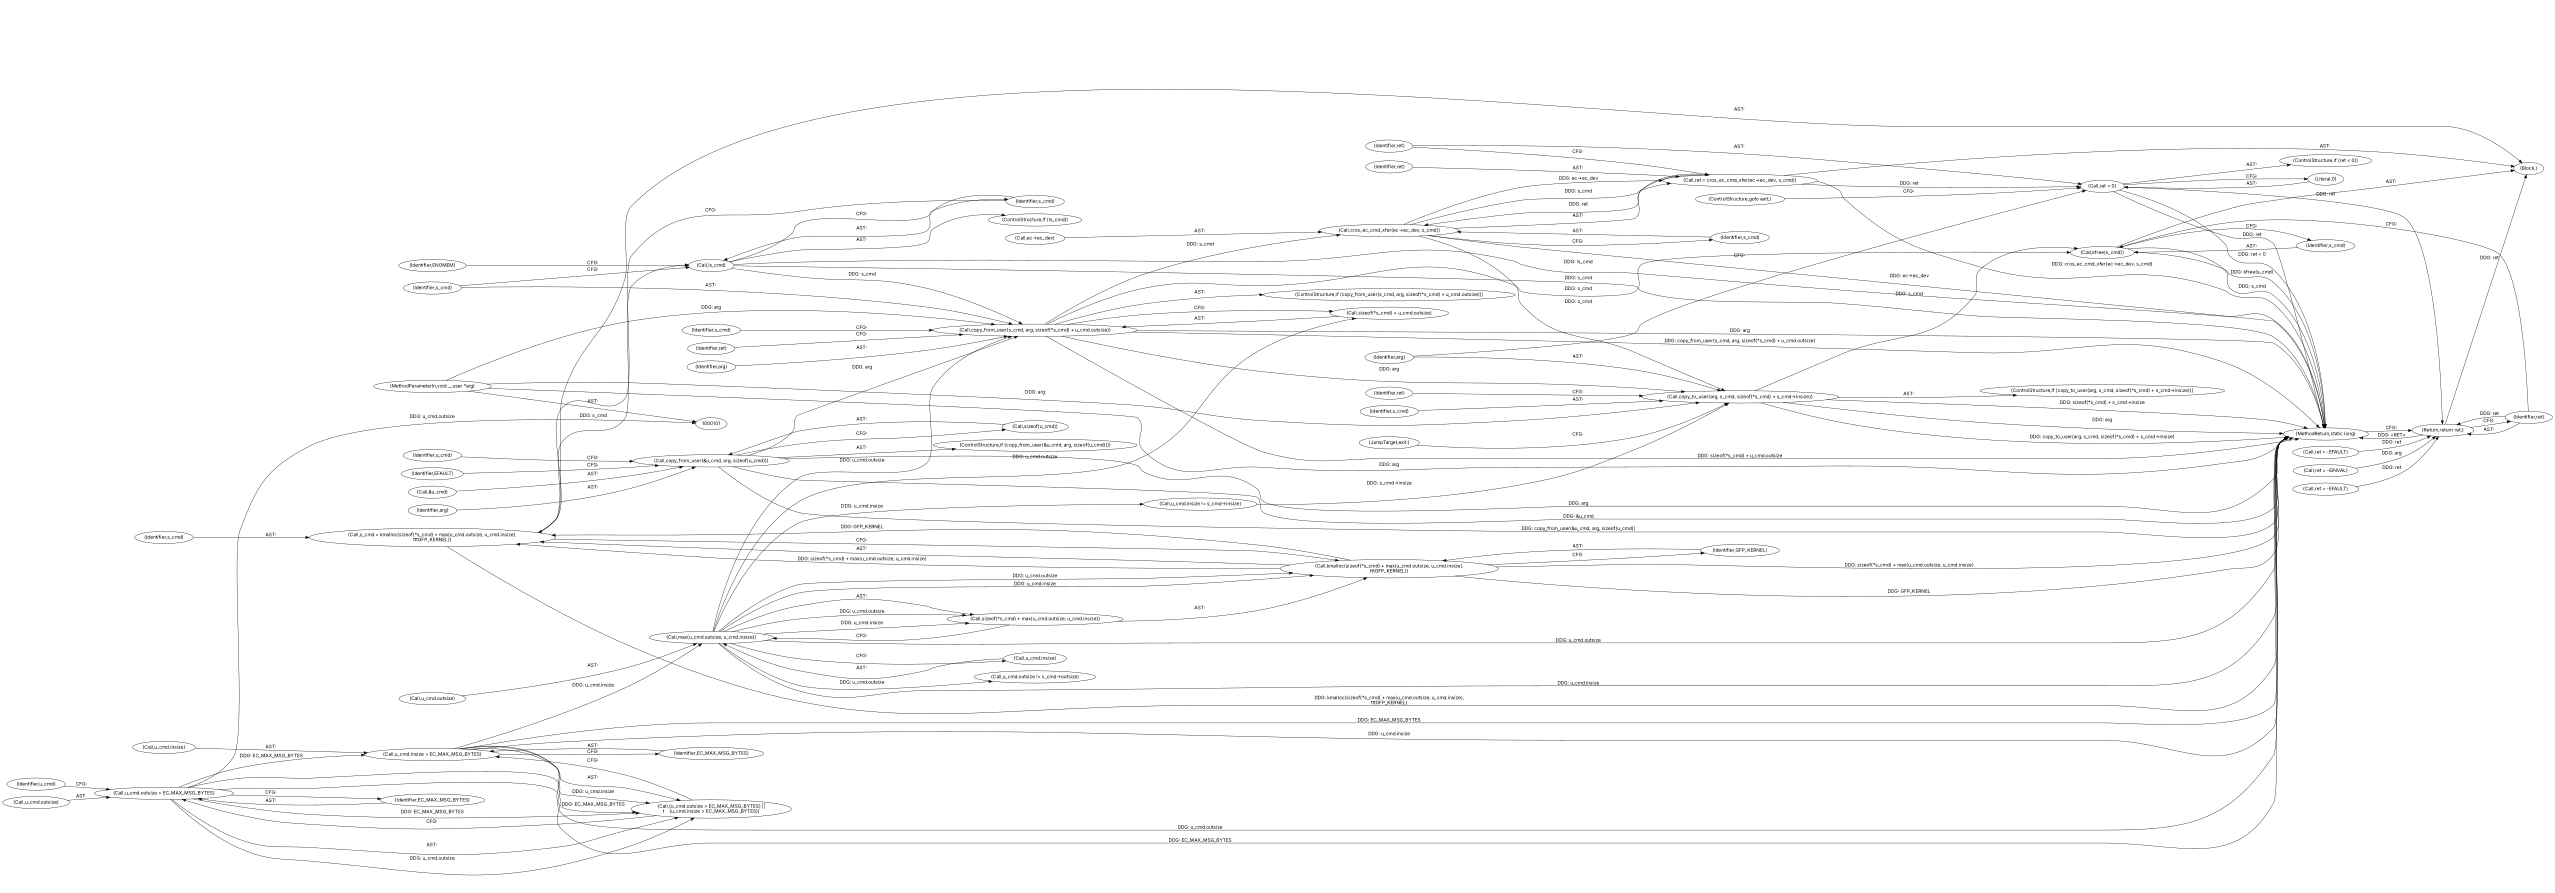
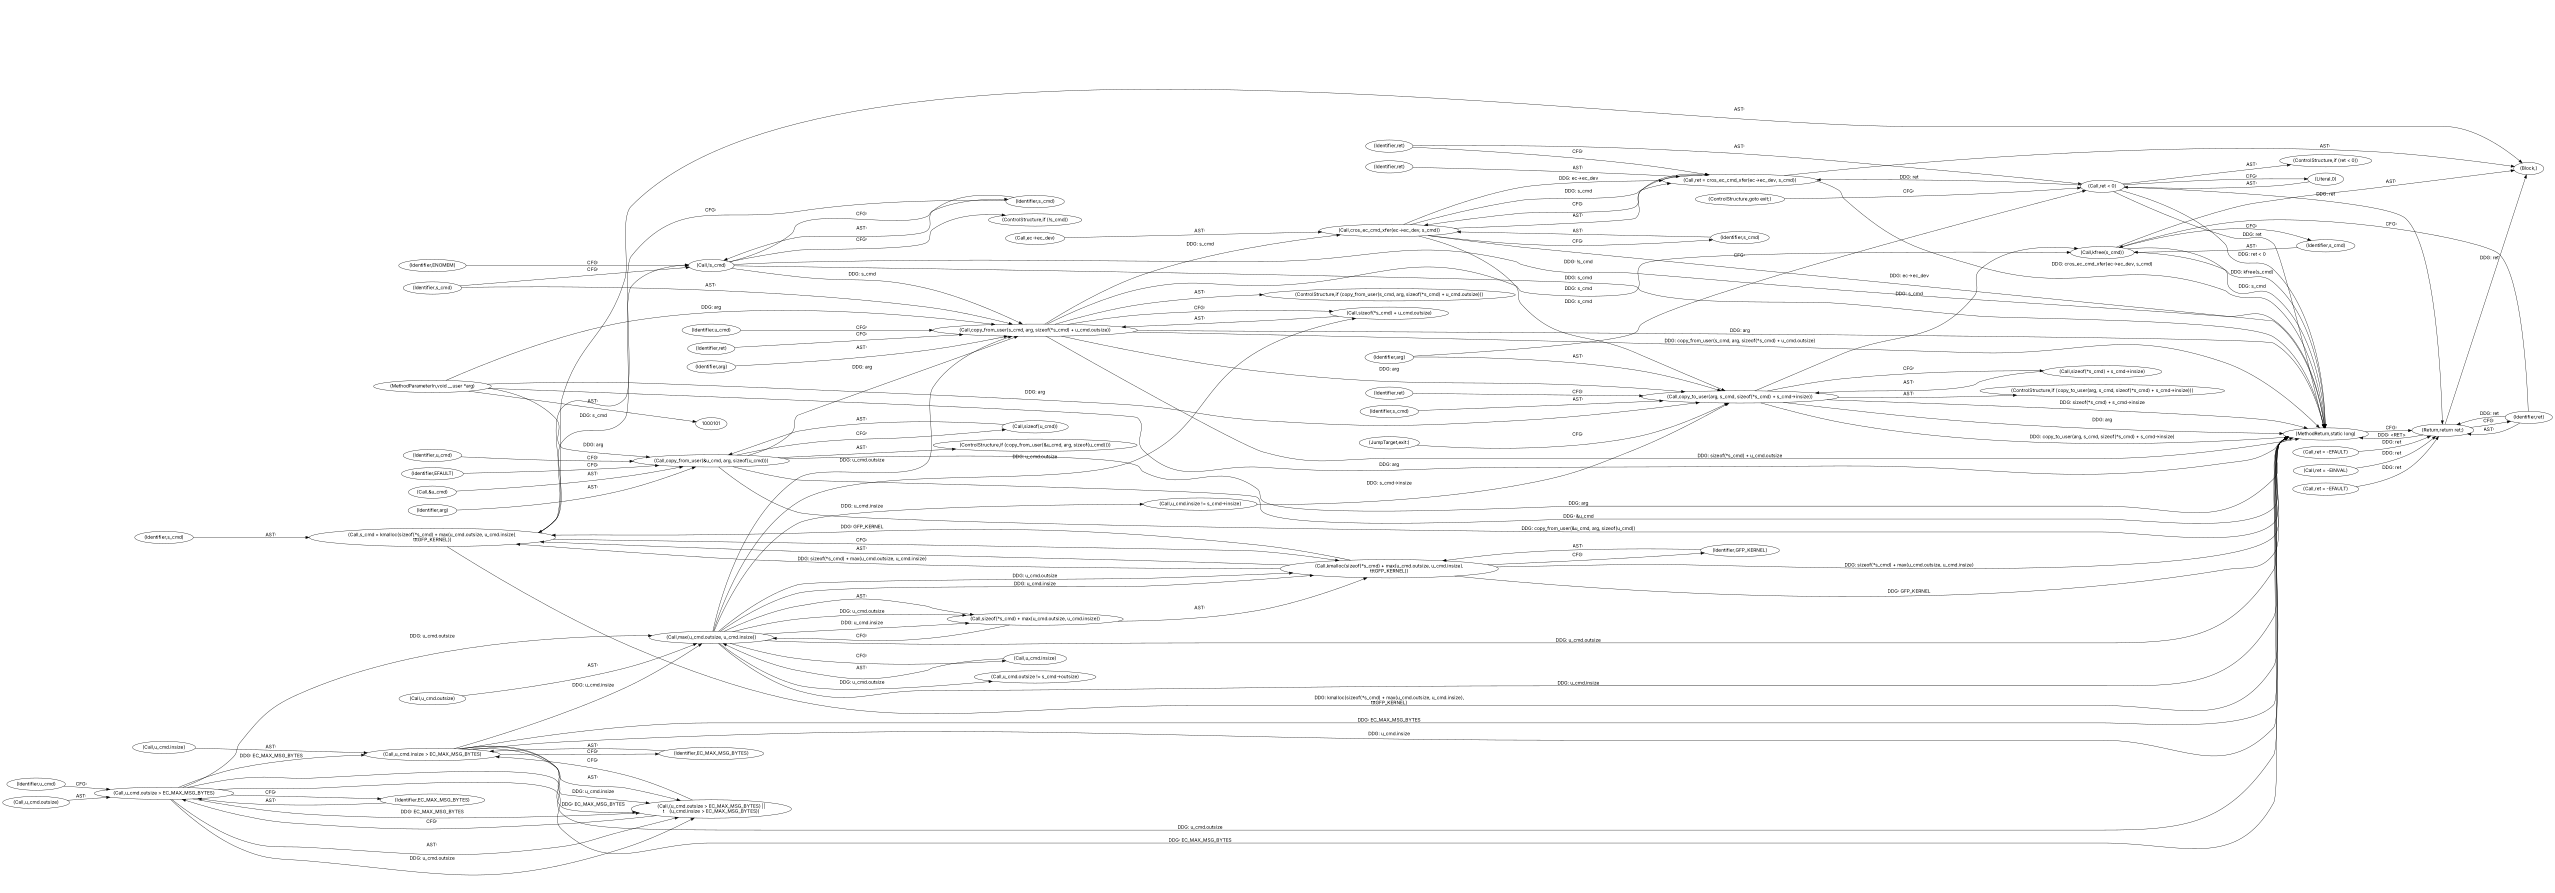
(1939, 187) -> (1951, 180)
(1578, 204) -> (1578, 204)
(862, 240) -> (862, 240)
none -> (2102, 372)
none -> (558, 433)
(305, 449) -> (395, 662)
(2392, 453) -> (2392, 453)
